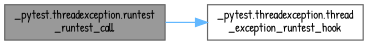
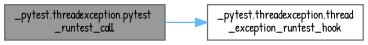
(85, 22) -> (85, 22)
